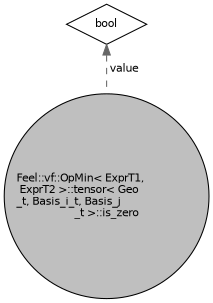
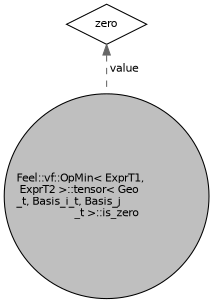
(107, 24) -> (107, 24)
